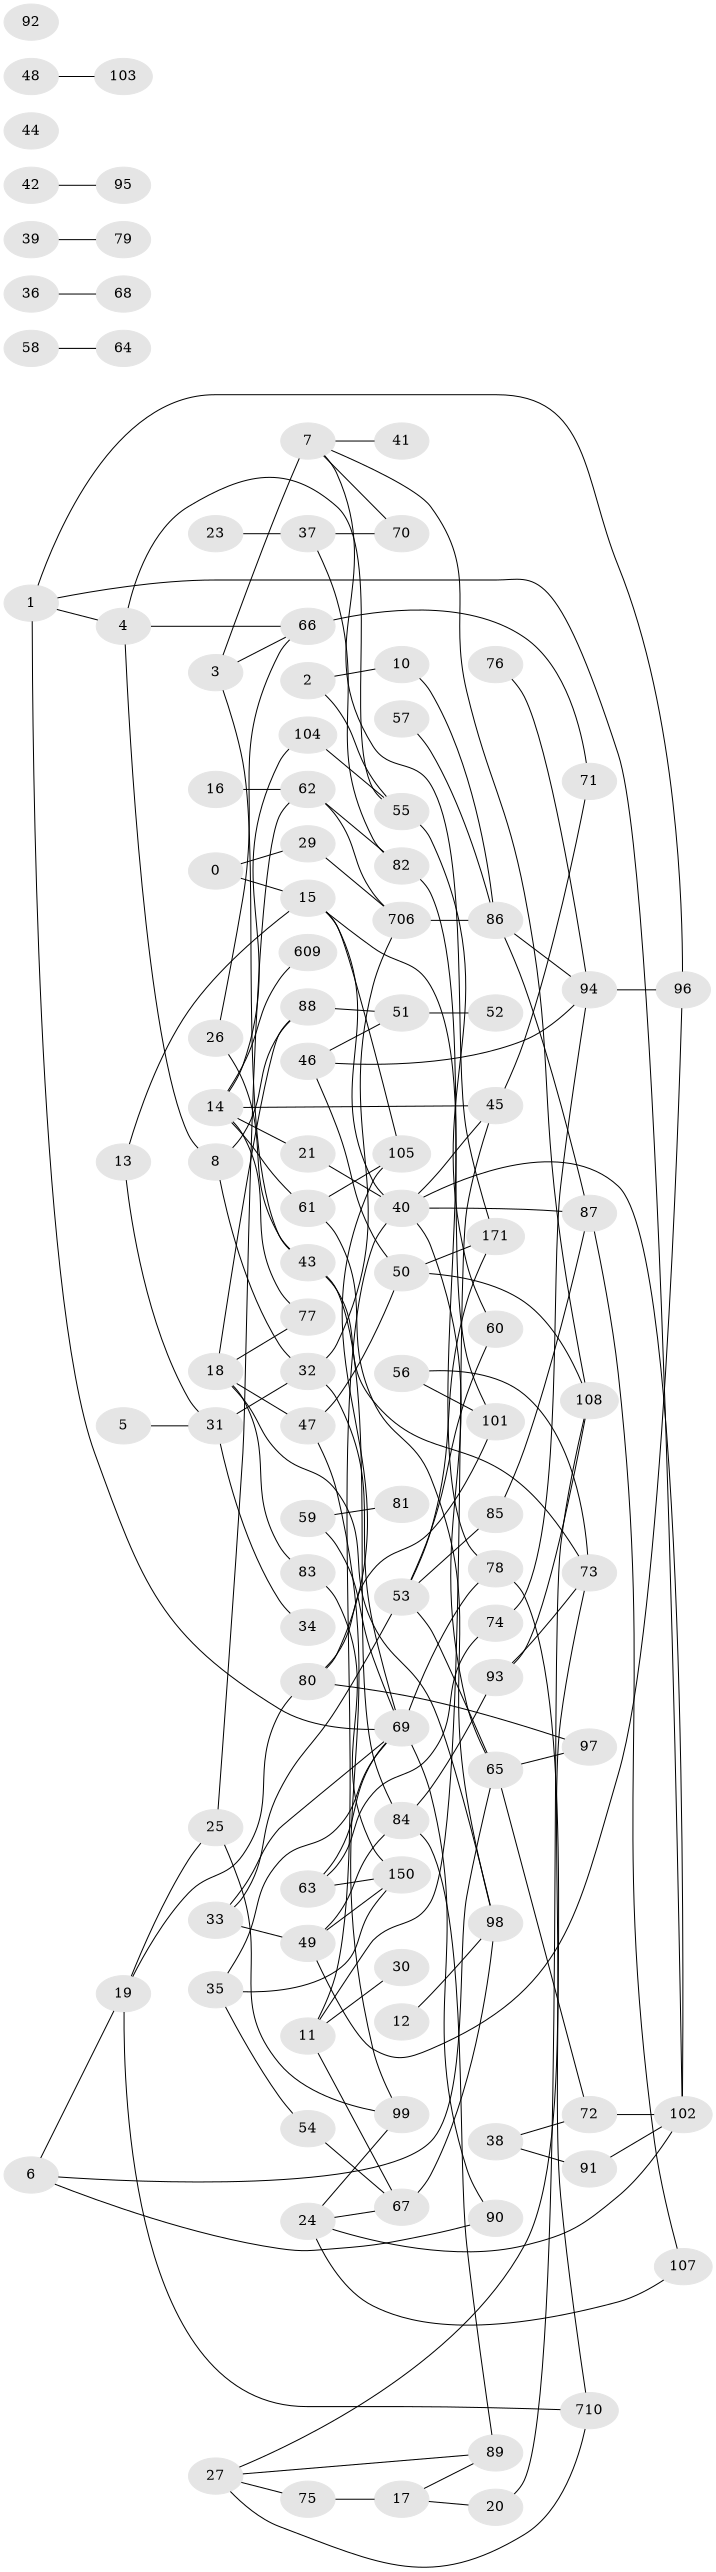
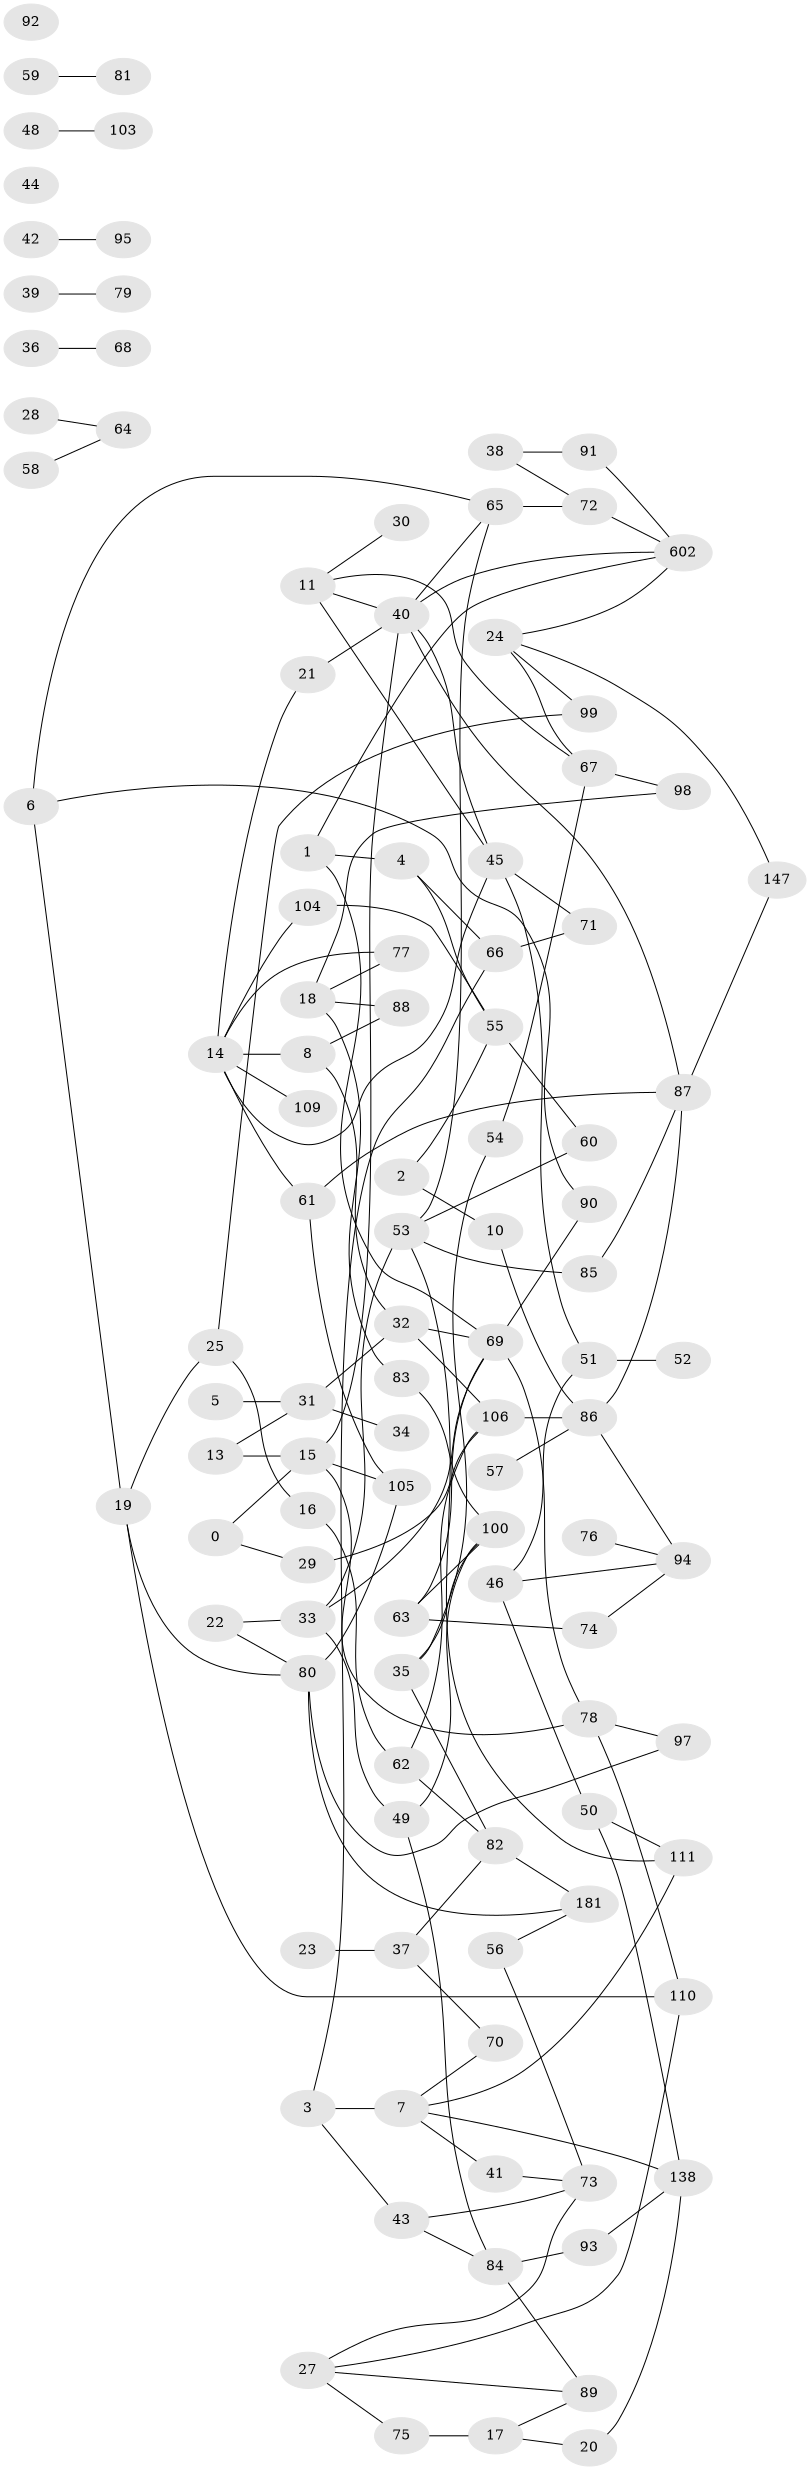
none -> (31, 416)
(144, 900) -> (262, 1054)
(402, 920) -> (496, 1418)
(308, 953) -> (308, 1109)
(683, 990) -> none
(351, 1010) -> (541, 1135)
(216, 1038) -> none
(496, 1237) -> (683, 1858)
(247, 1304) -> (260, 1422)
(589, 1401) -> (683, 2178)
(496, 1422) -> (589, 1904)
(308, 1426) -> none
(432, 1480) -> (480, 1109)
none -> (216, 1623)
(545, 1627) -> (542, 2179)
(374, 1661) -> none
(542, 1759) -> (636, 1730)
(296, 1849) -> (451, 1763)
(402, 1875) -> (496, 1530)
(402, 2022) -> none
(683, 2115) -> (683, 553)
(683, 2267) -> (777, 880)
(589, 2411) -> (683, 1997)
